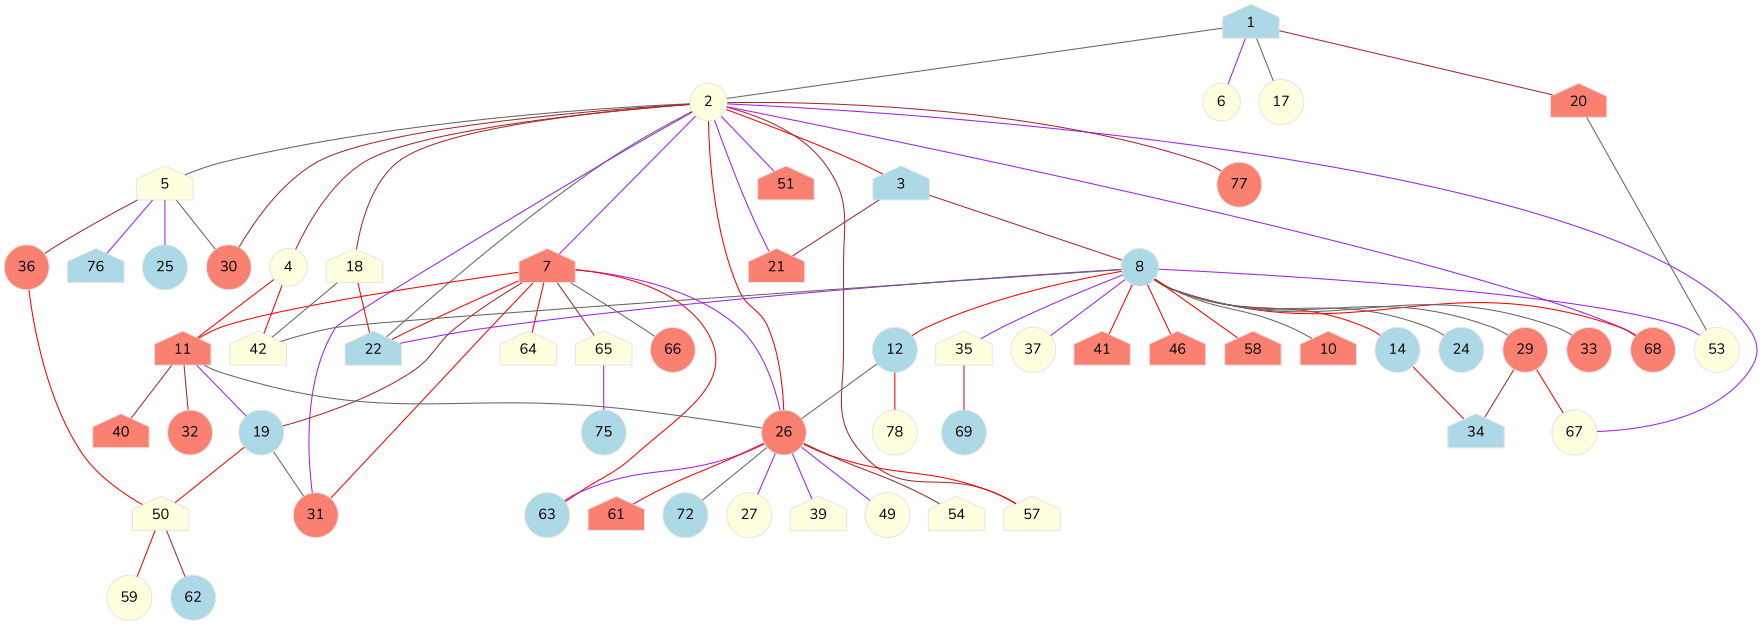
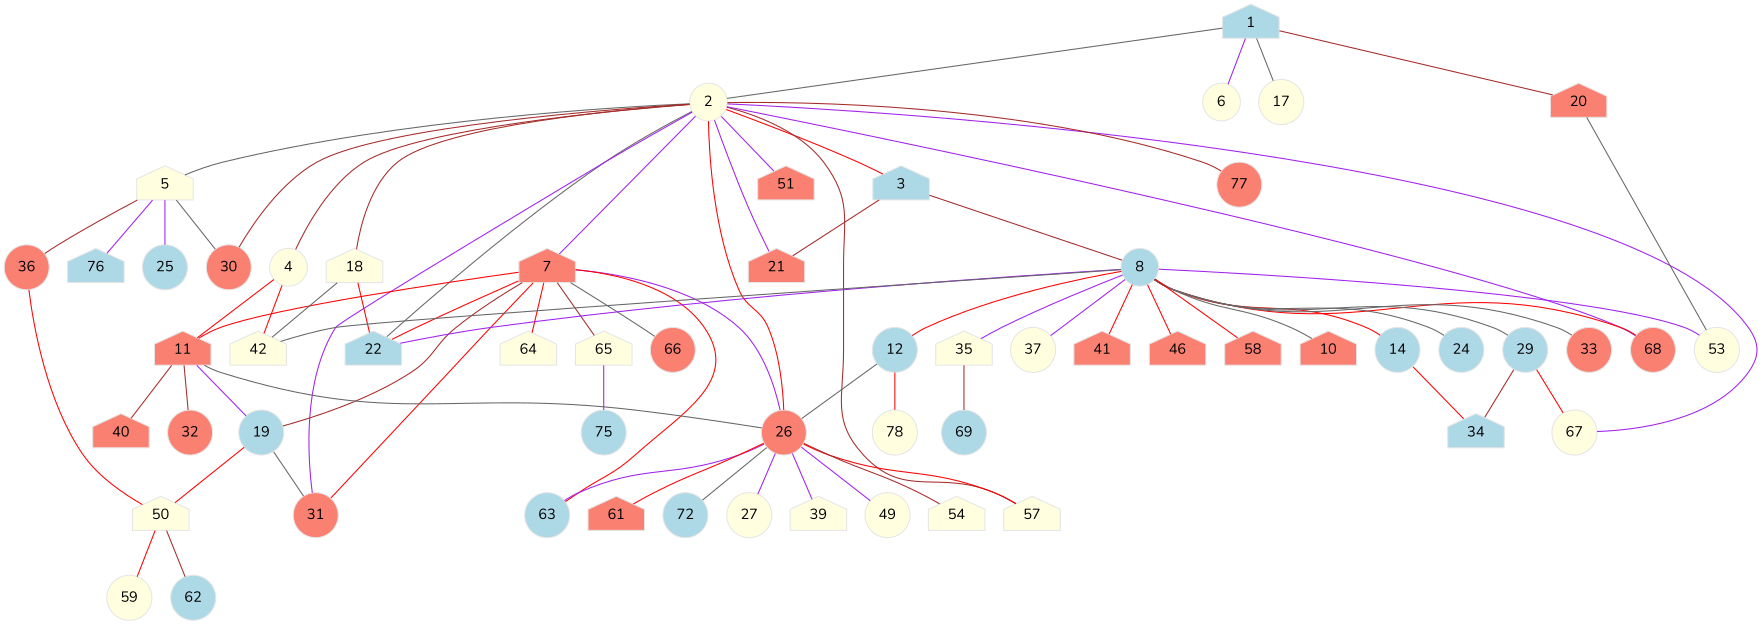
(1525, 350) -> (1525, 350)
